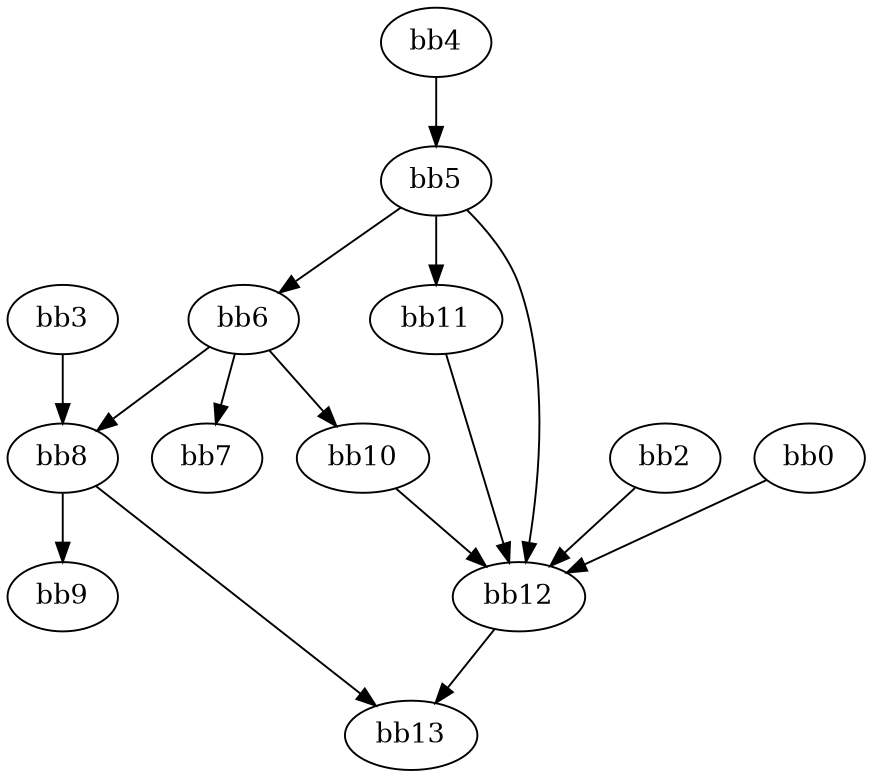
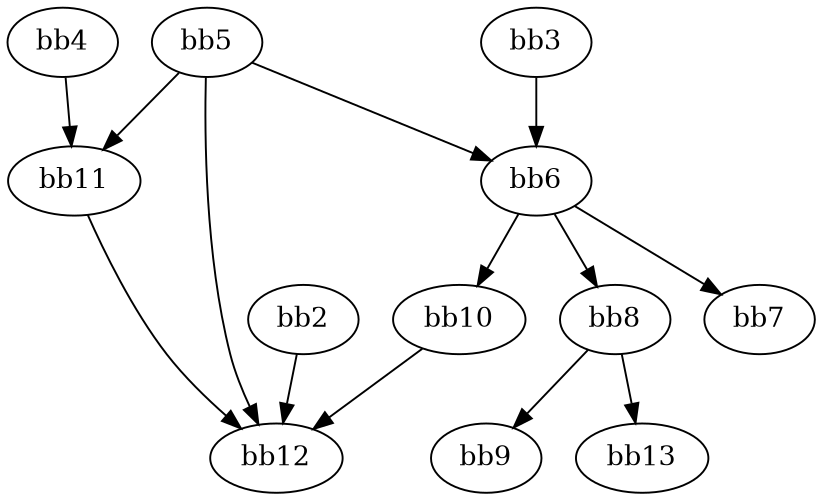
(436, 102) -> (68, 102)
(63, 379) -> (536, 102)
(810, 458) -> none
(471, 658) -> none
